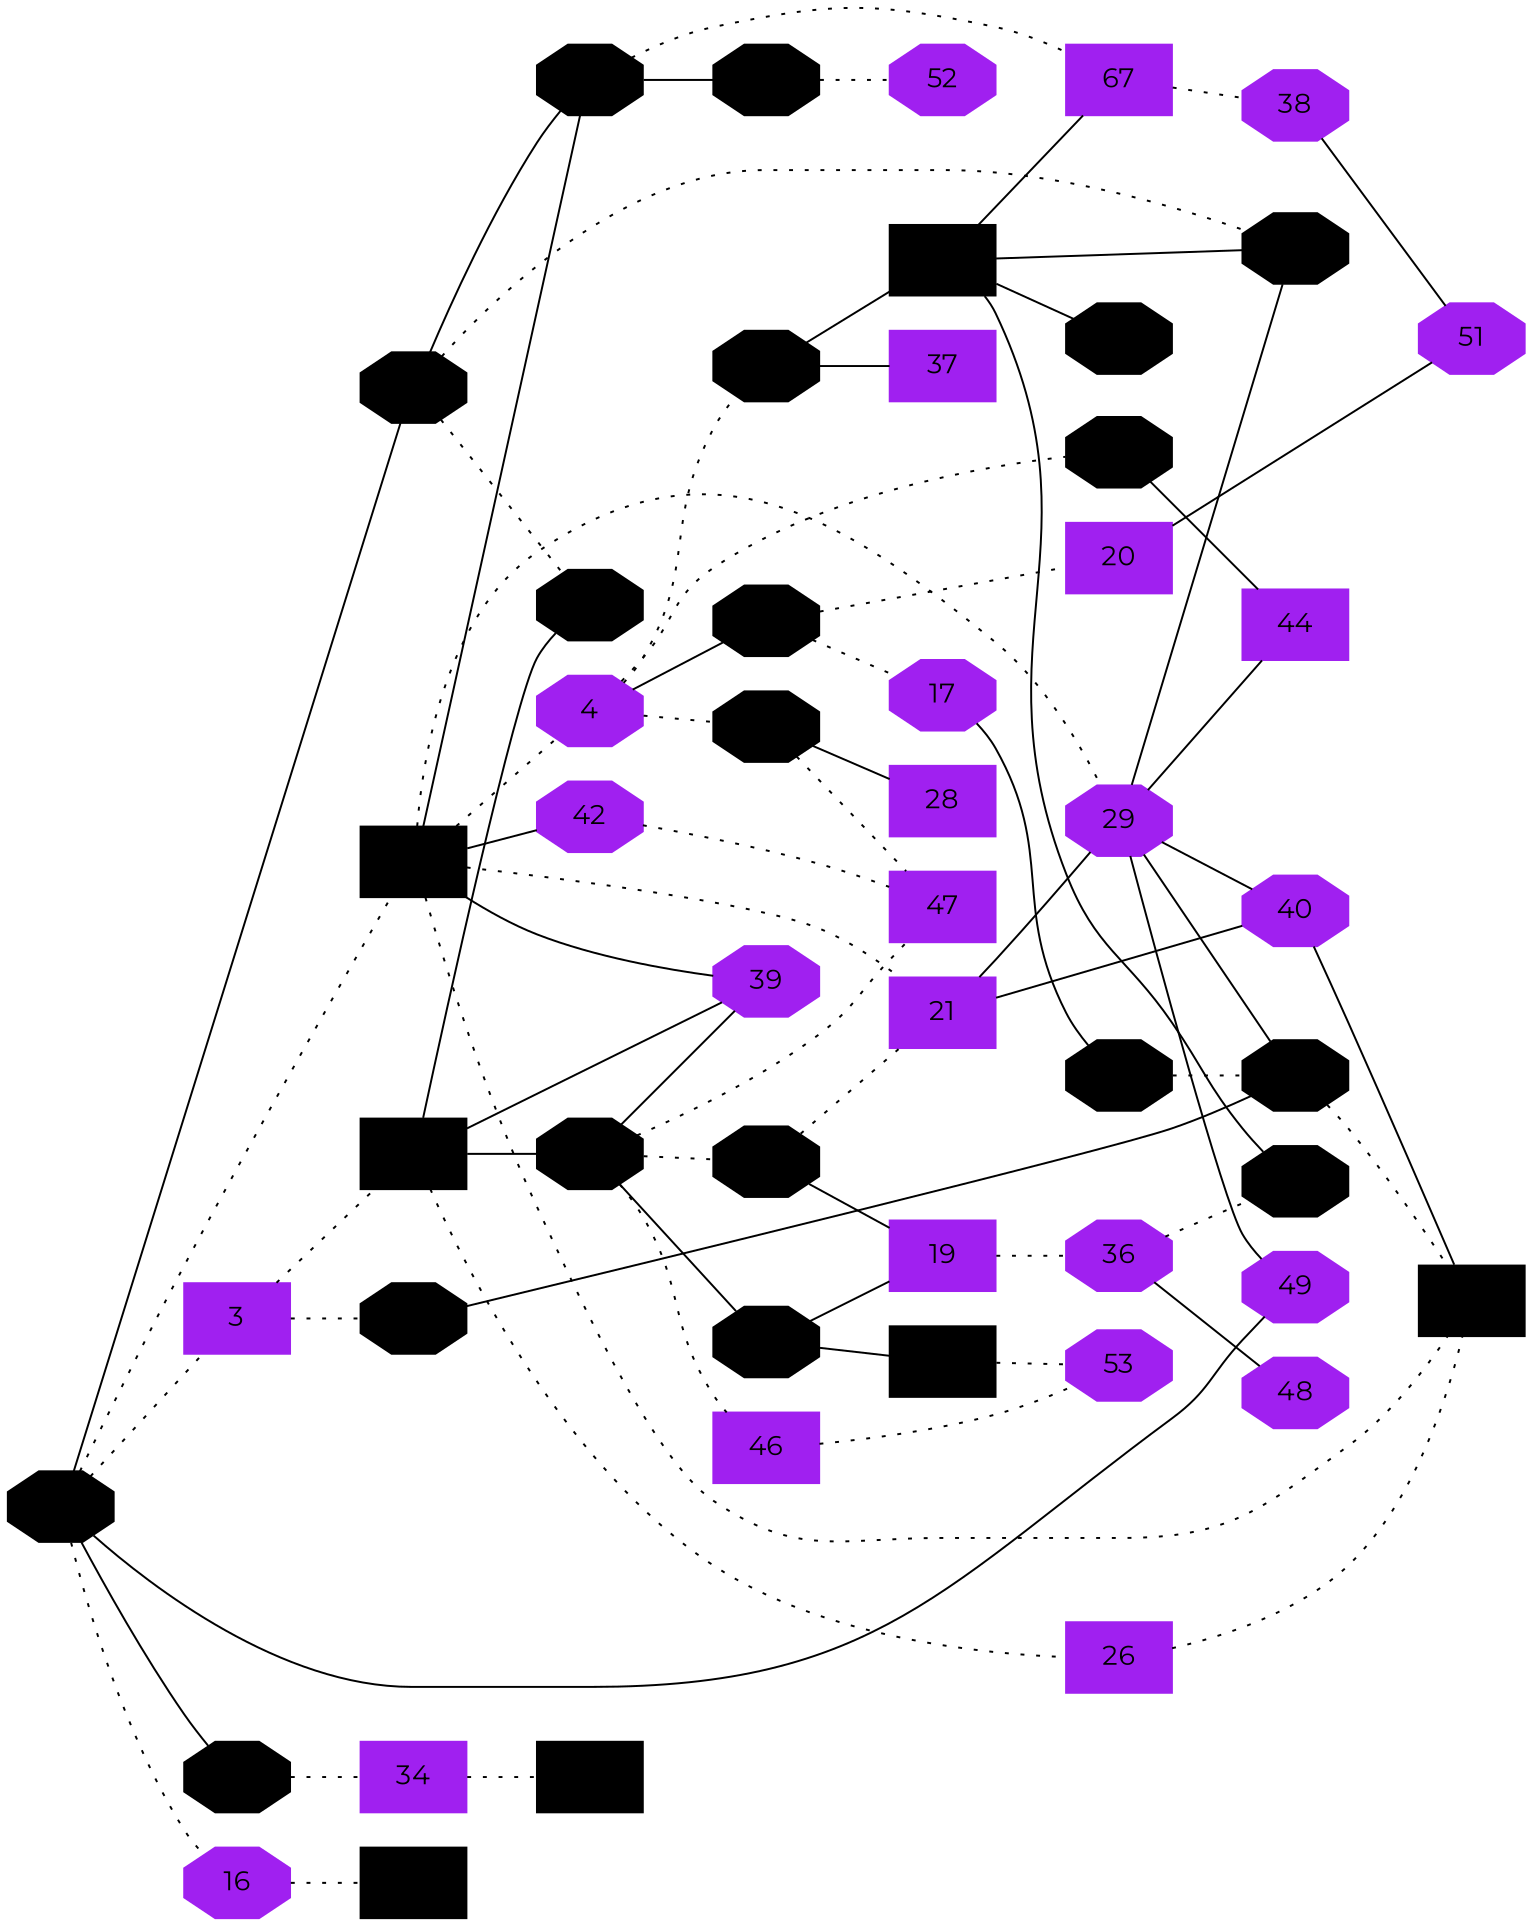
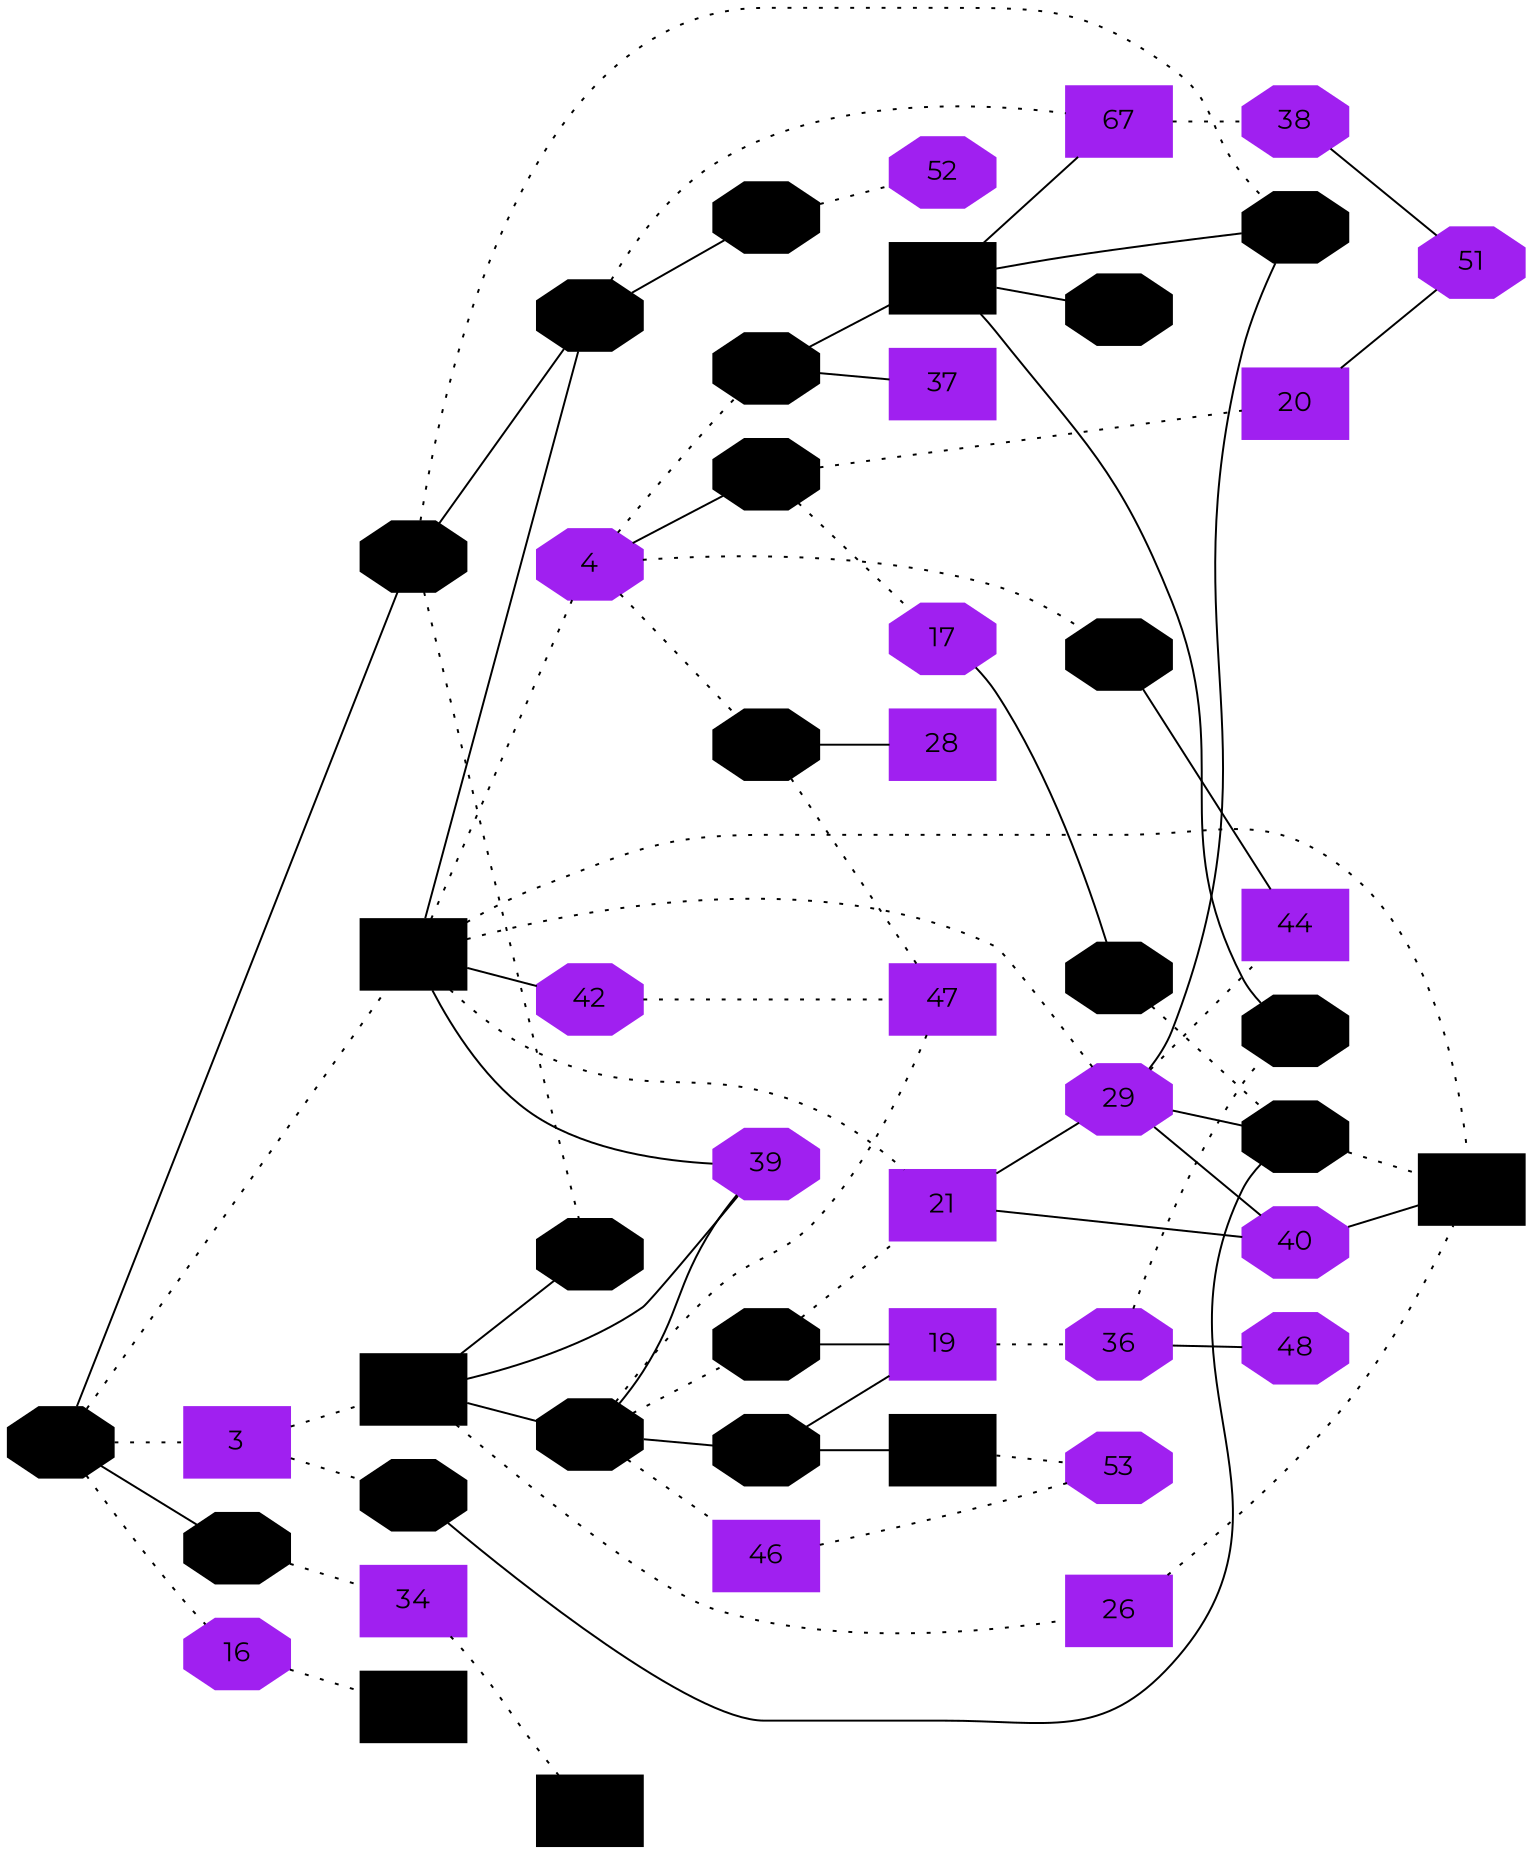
(1205, 725) -> (1204, 1015)
(1295, 1287) -> none
